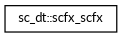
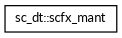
(61, 19) -> (61, 19)
